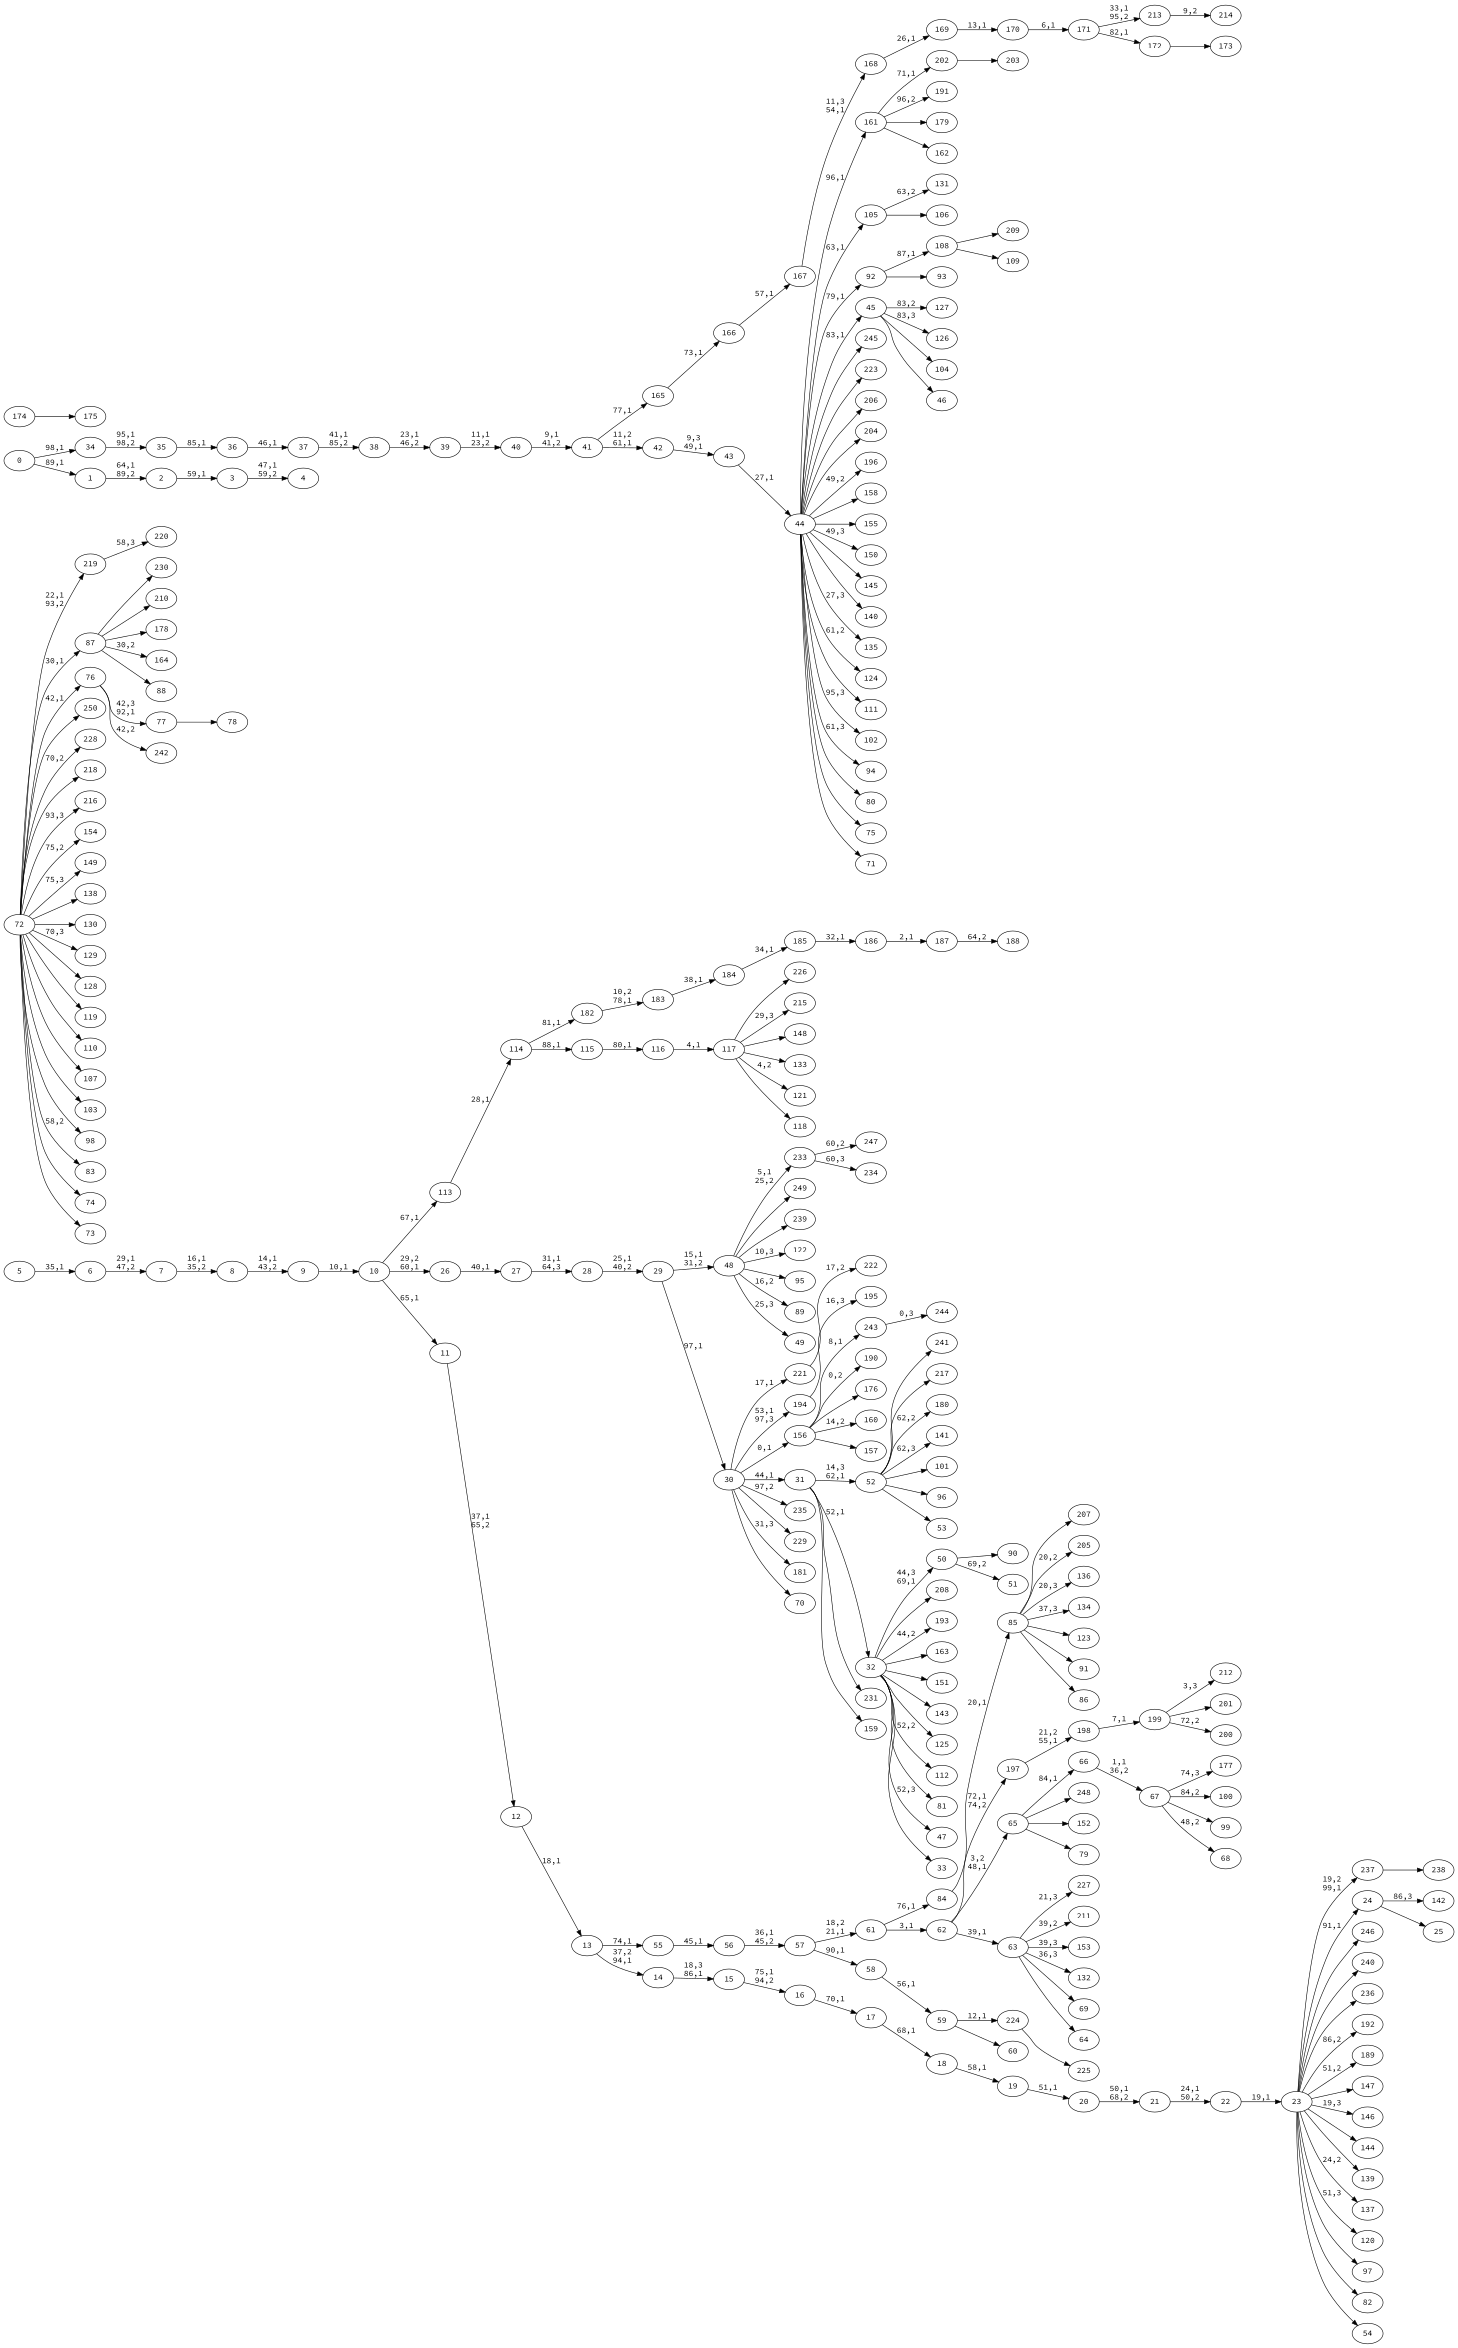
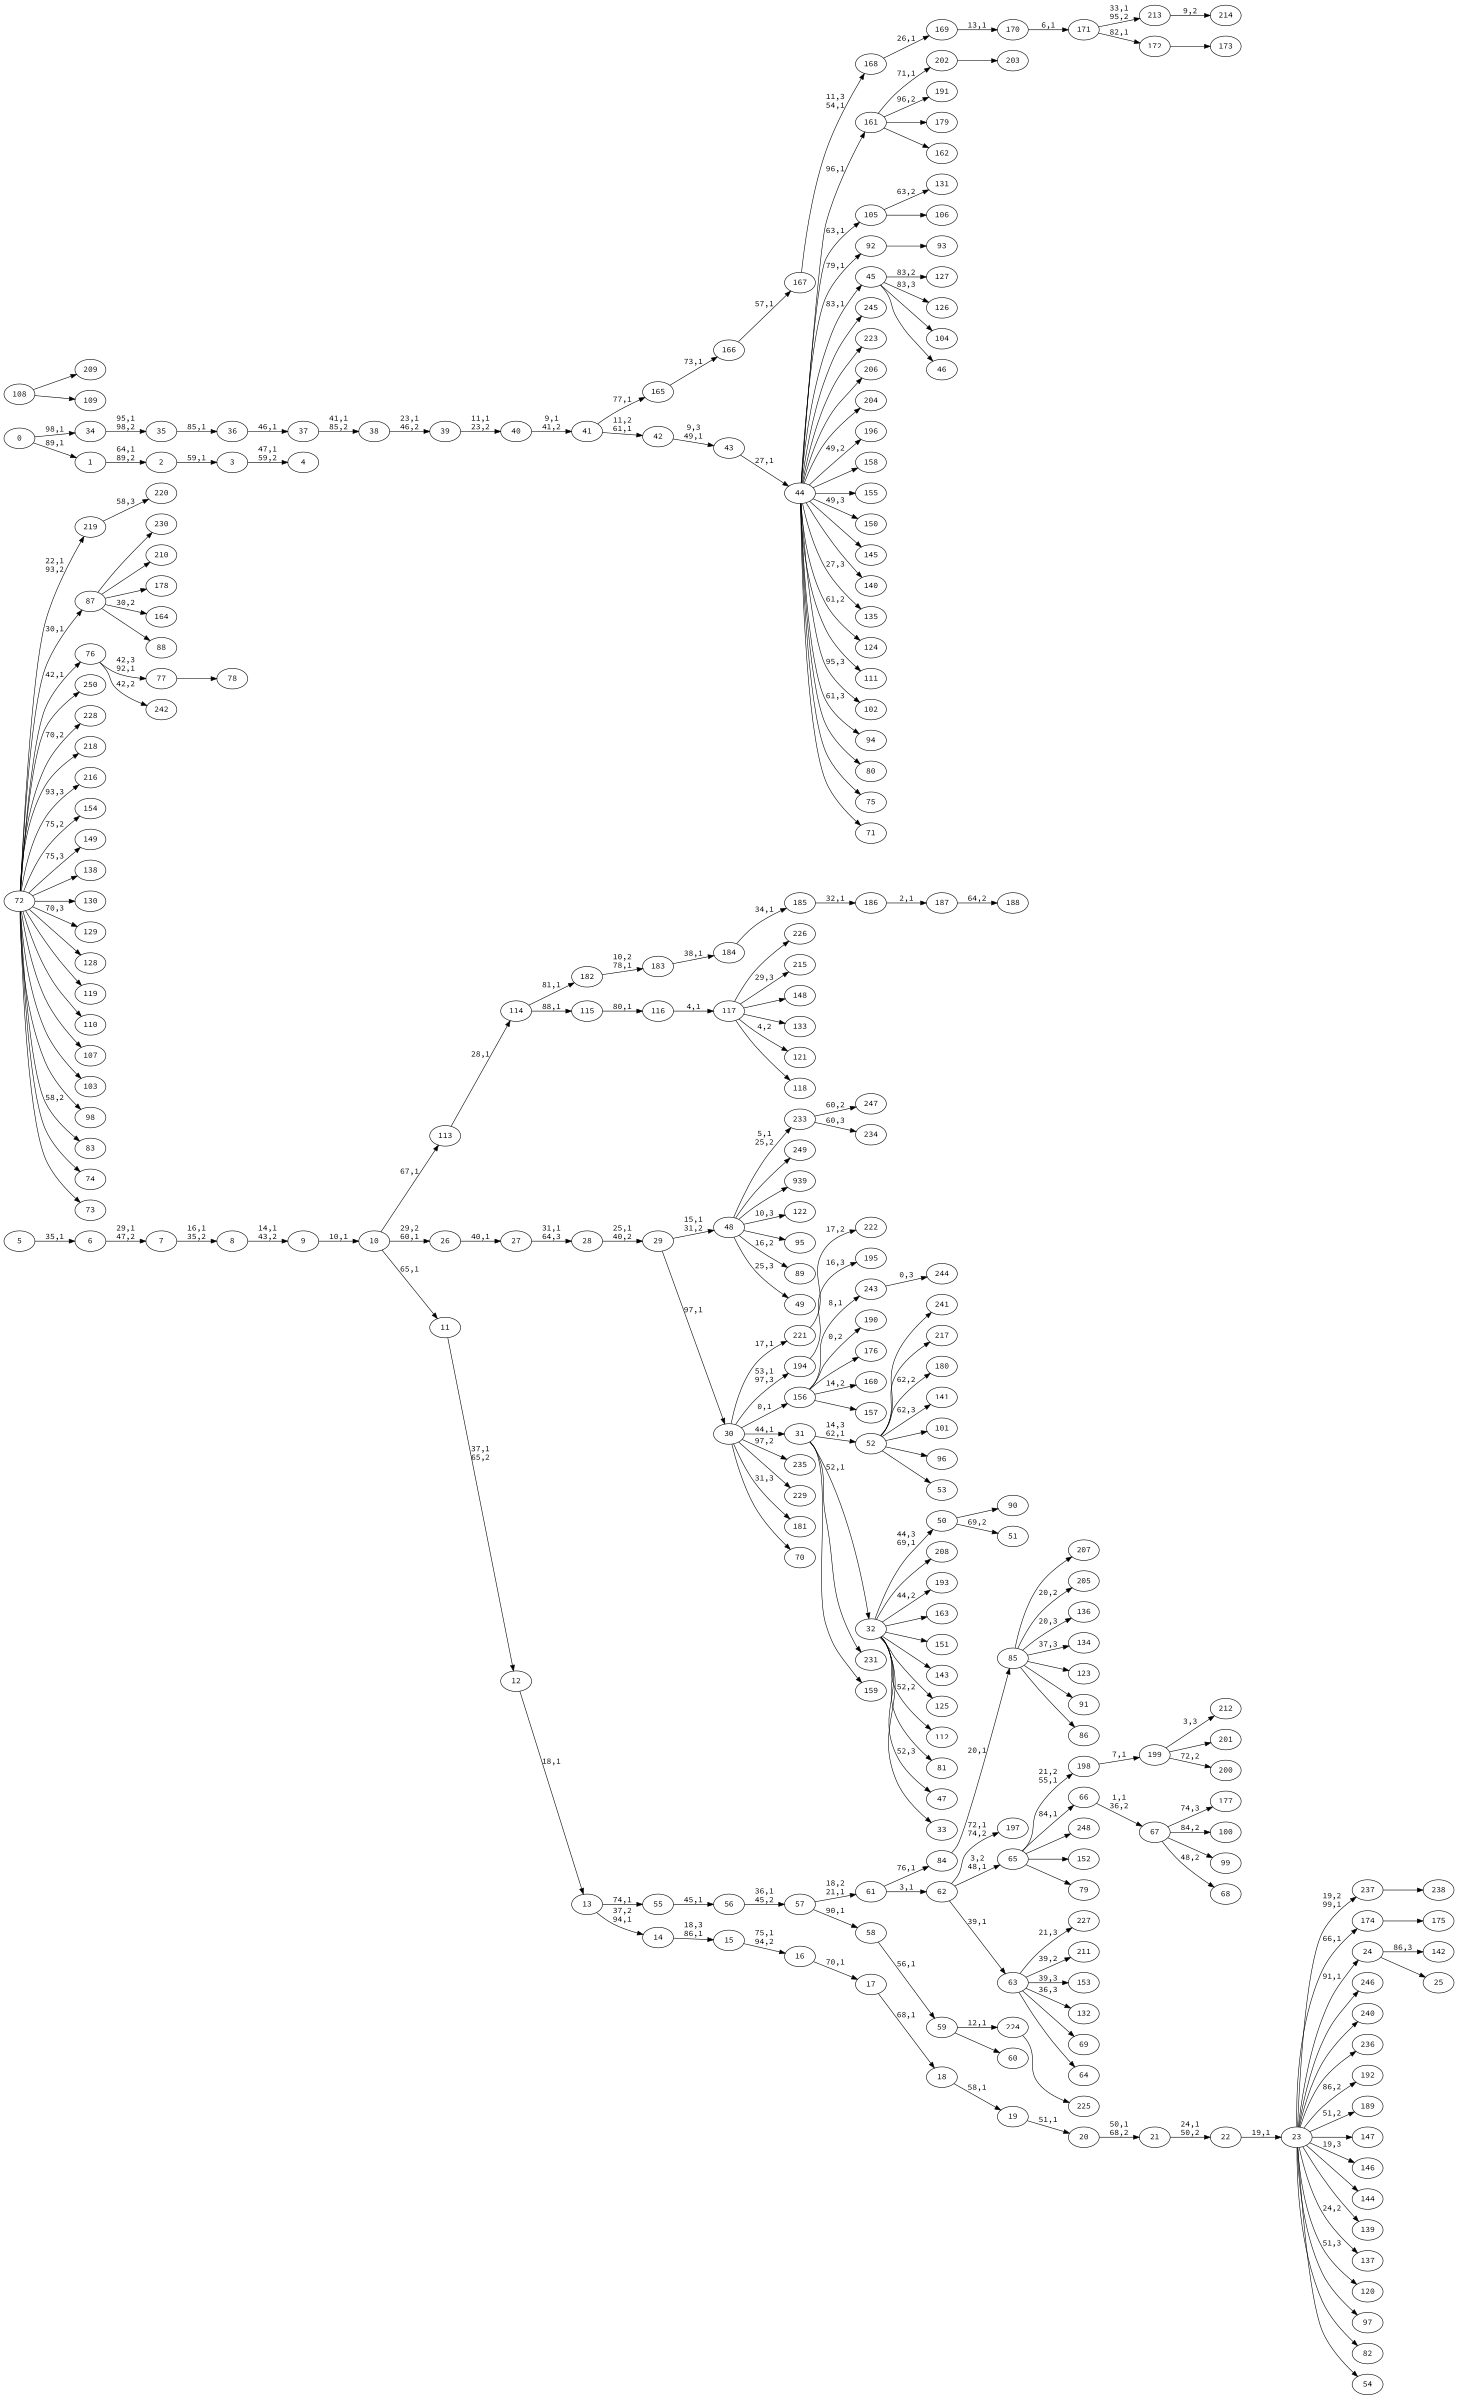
(904, 263) -> none
(800, 1219) -> (800, 1181)
(1046, 1752) -> (1037, 1810)
none -> (1311, 2003)
